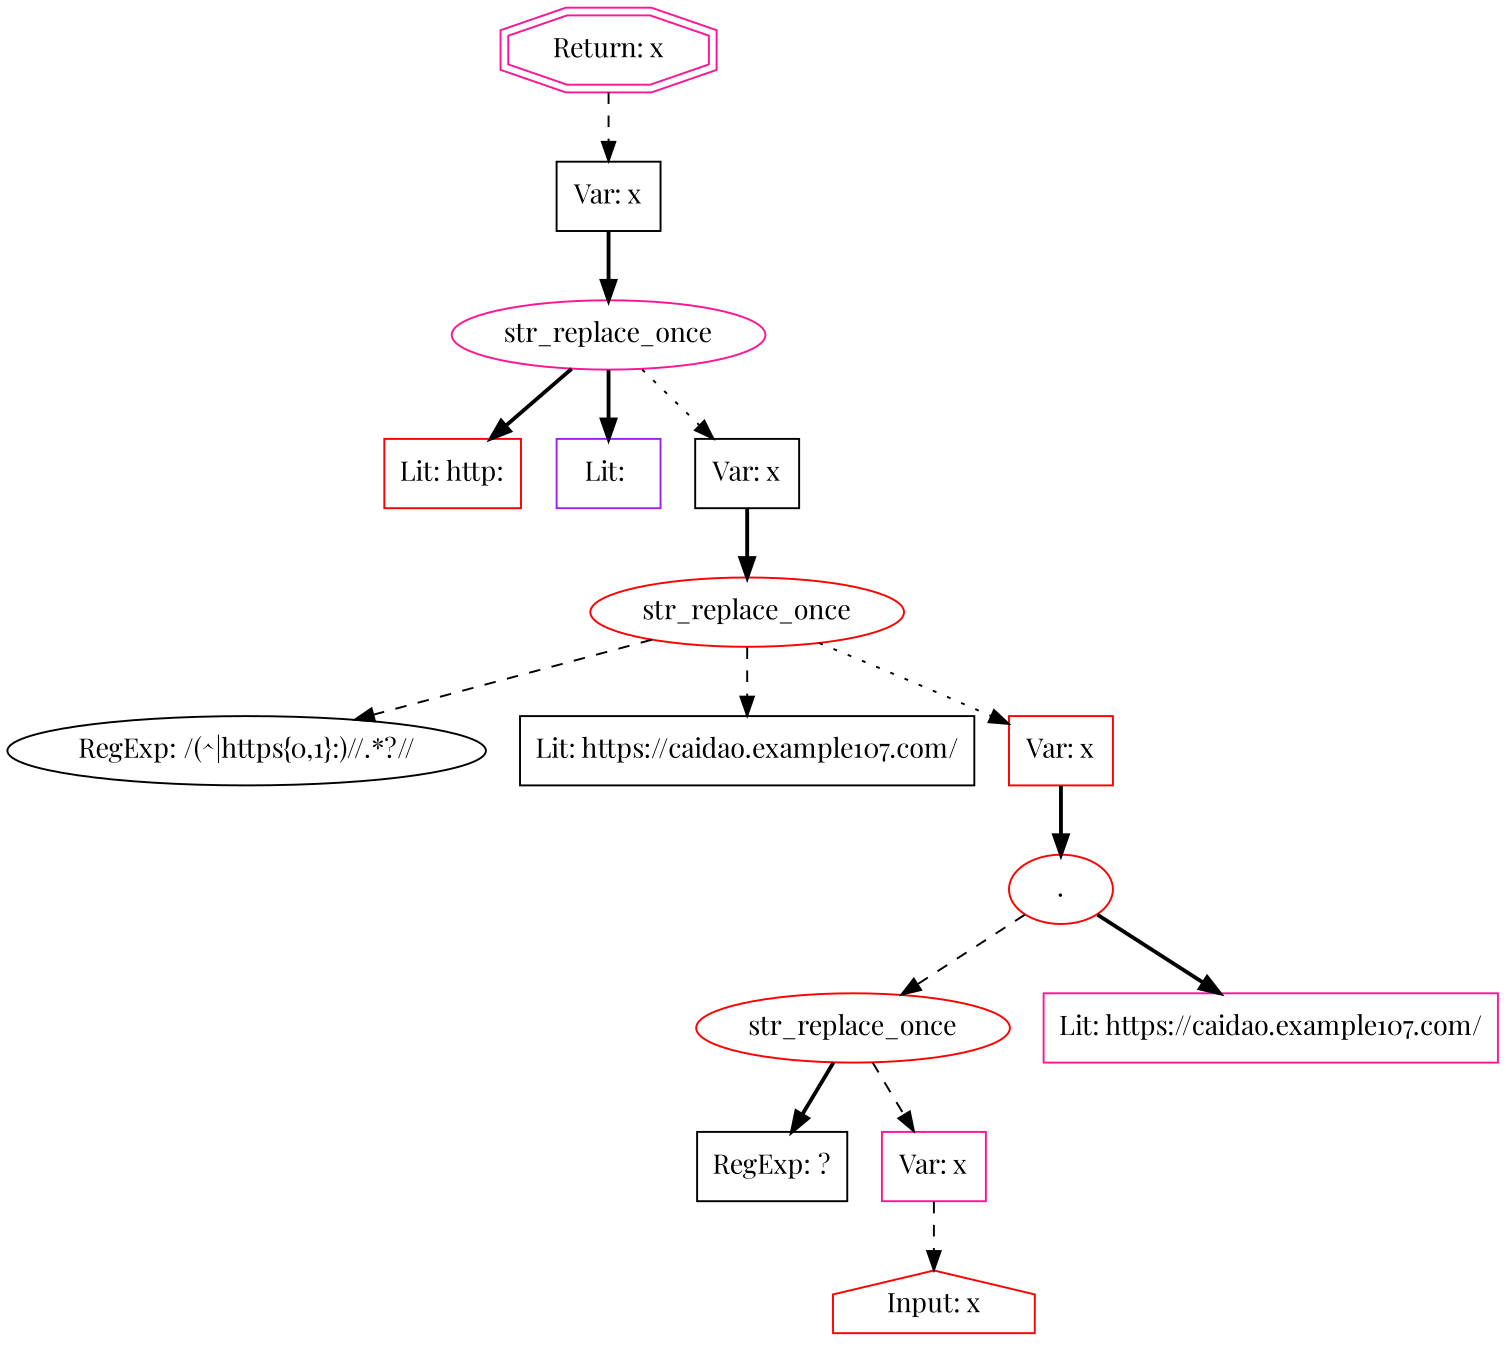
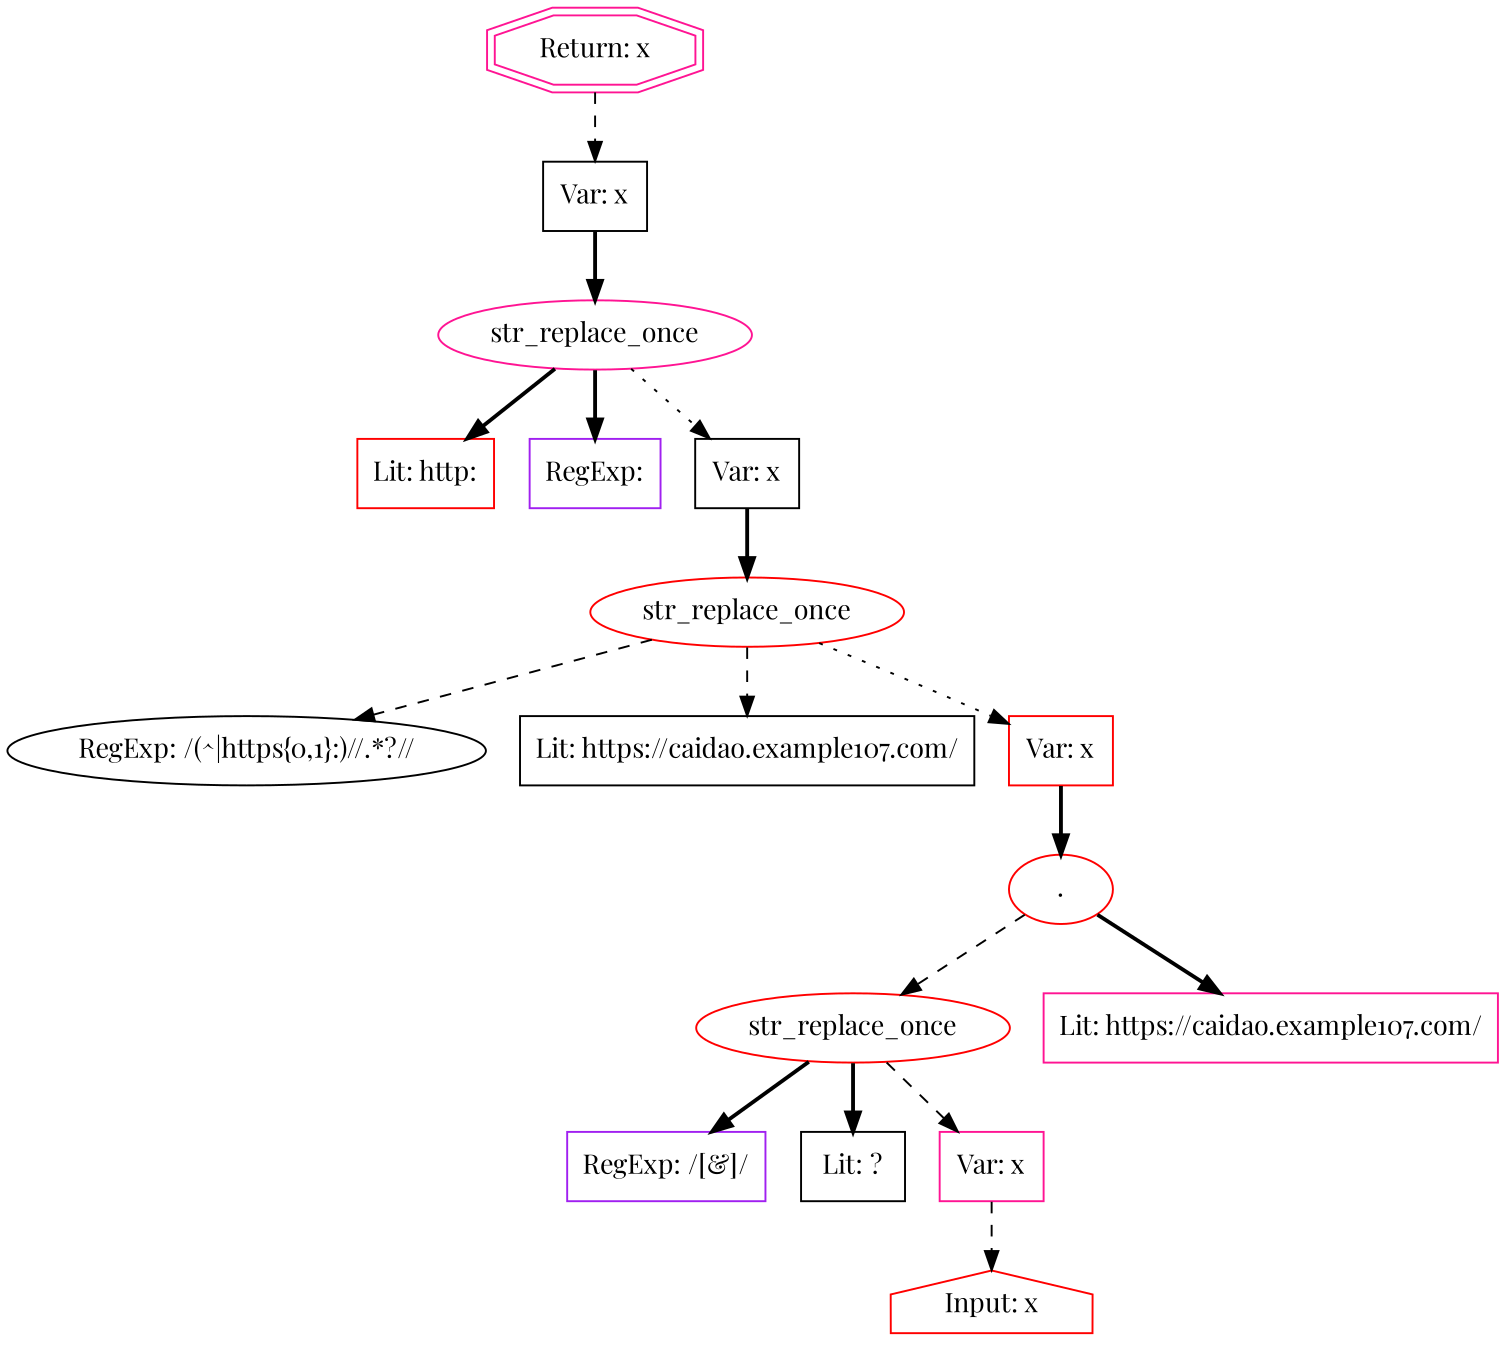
(609, 474) -> (595, 474)
none -> (666, 1167)
(772, 1167) -> (853, 1167)
